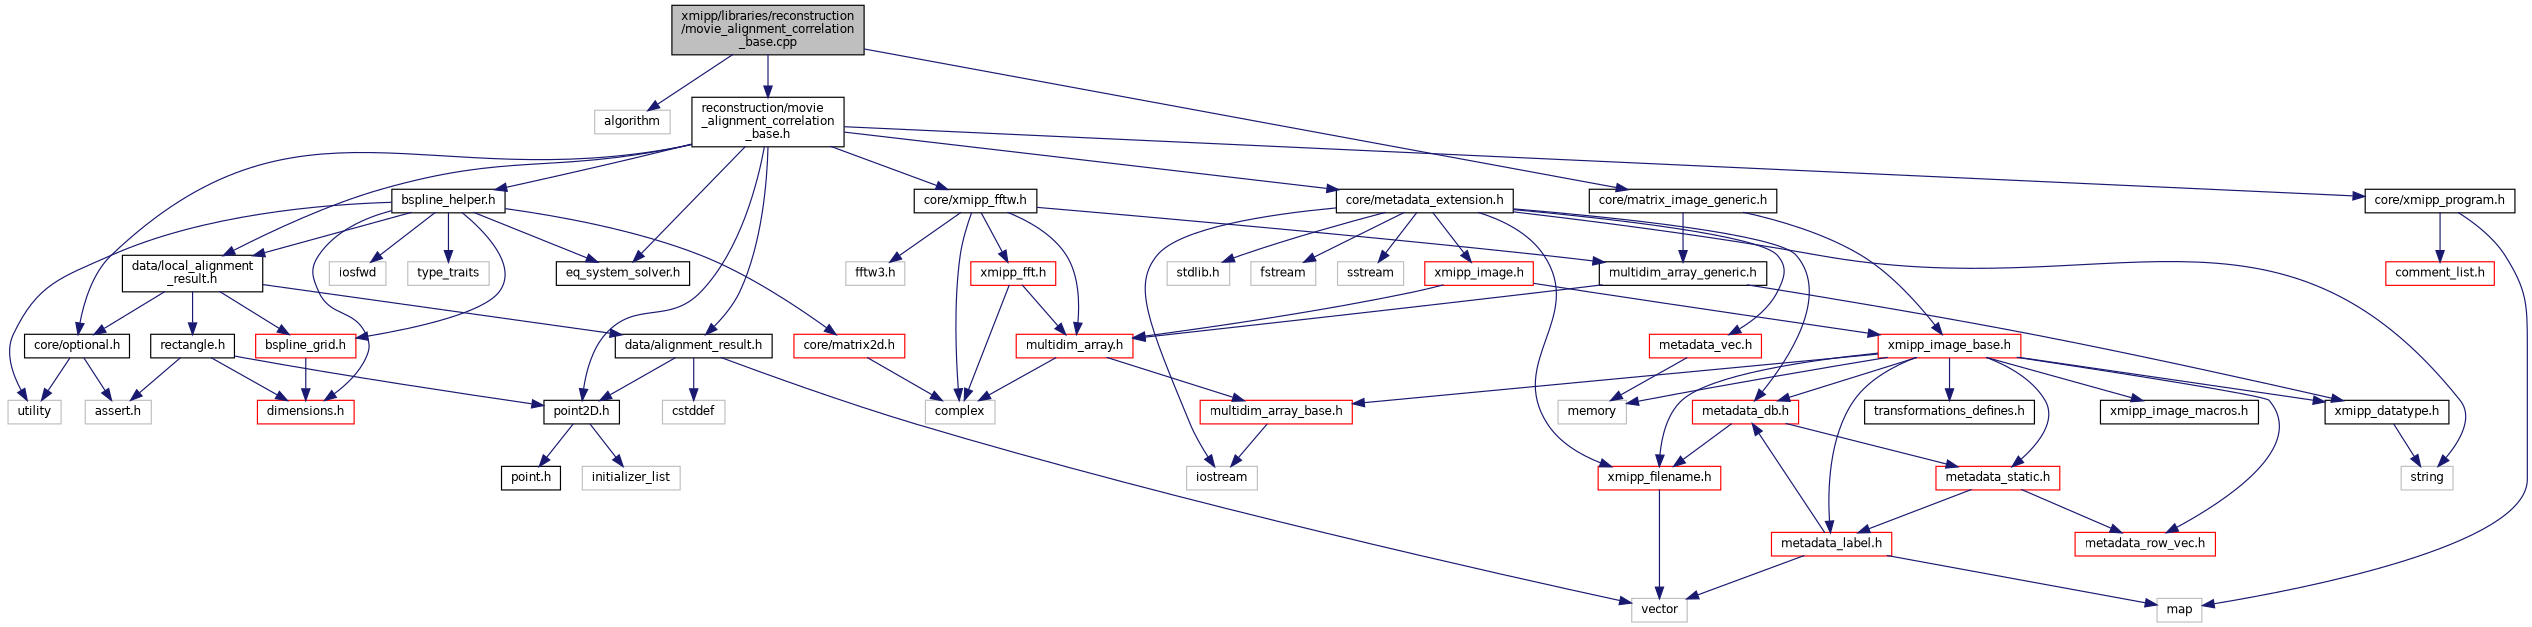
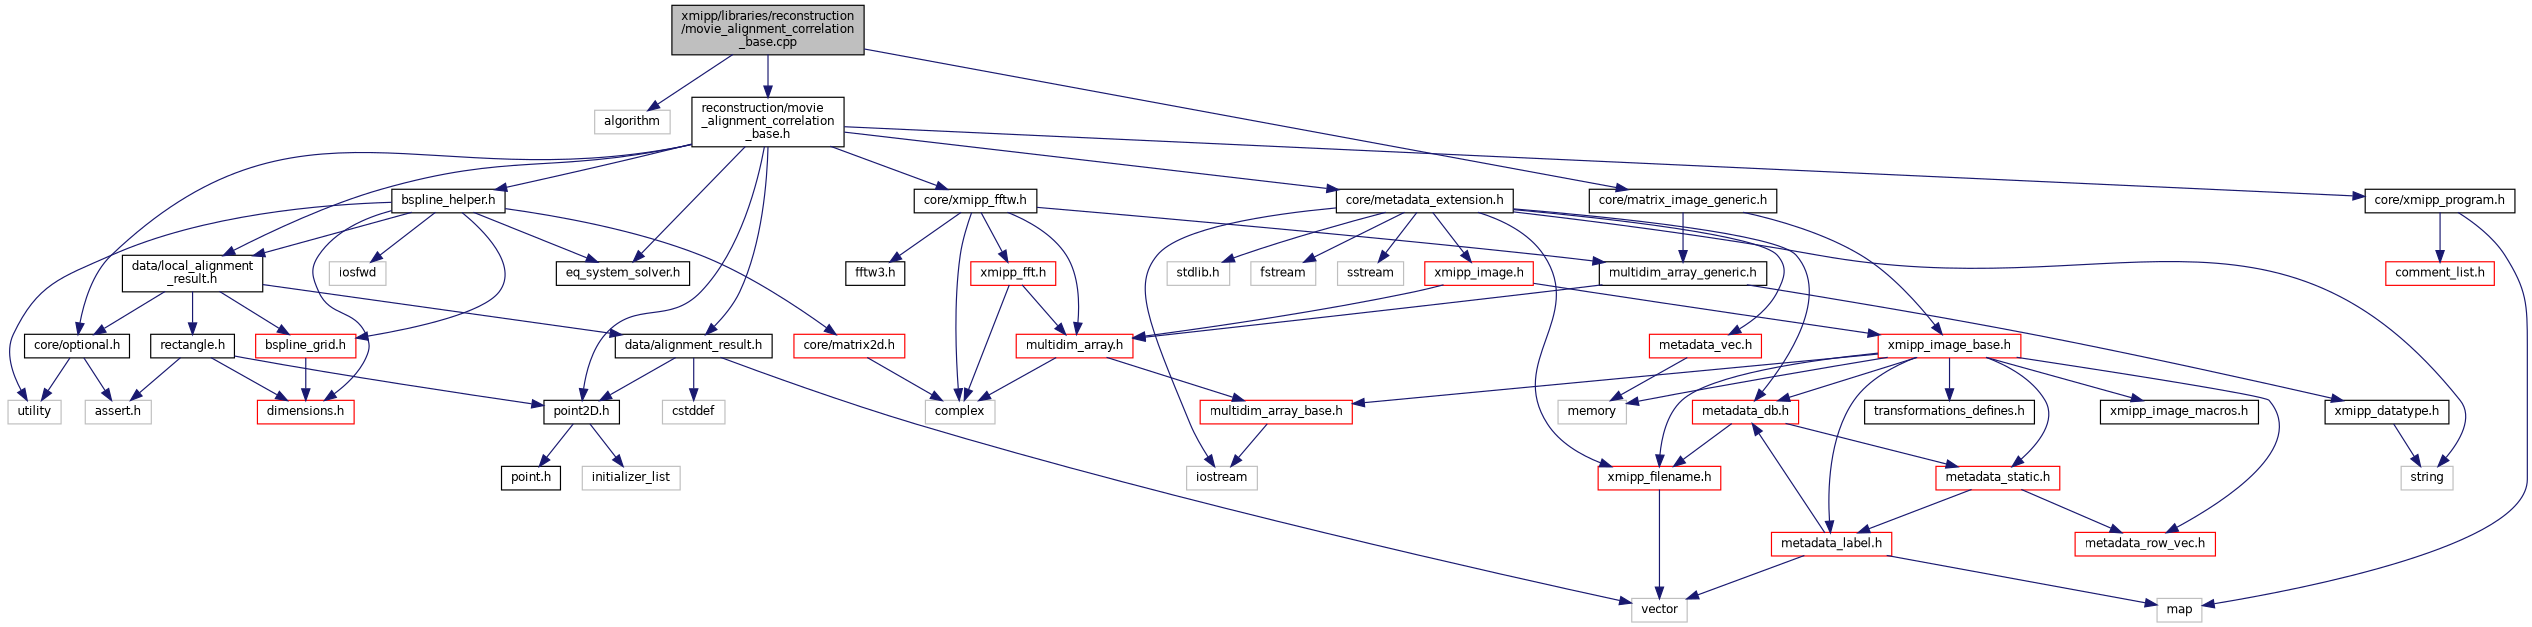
(448, 274) -> none
(875, 274) -> (875, 274)
(2166, 379) -> none
